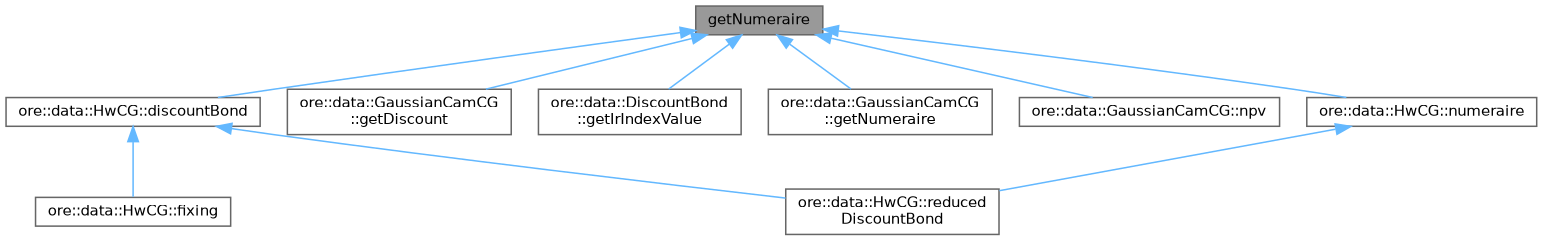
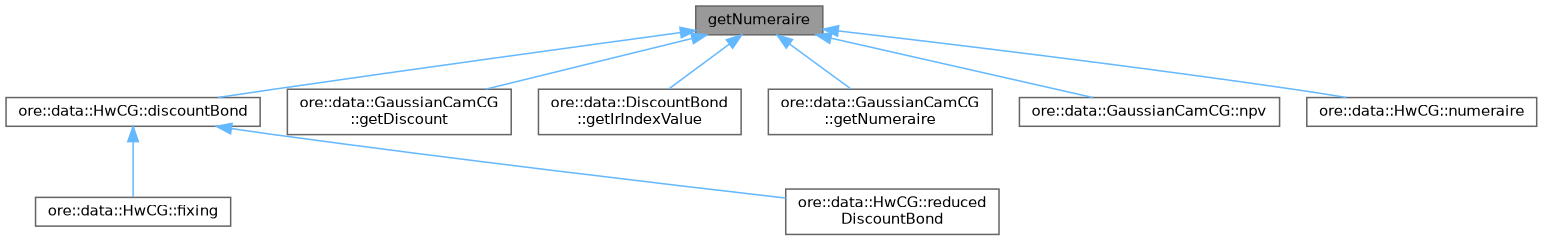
(1167, 160) -> none
